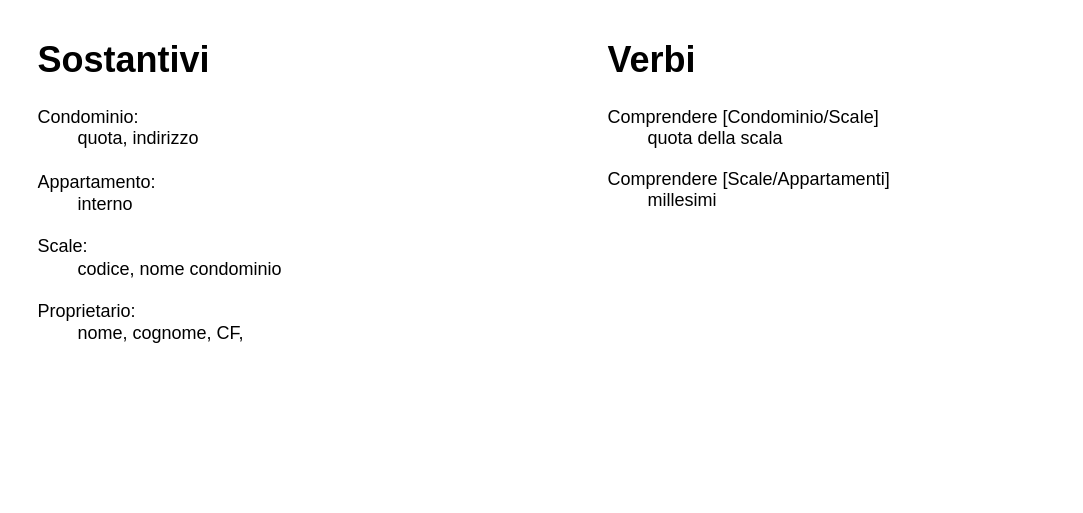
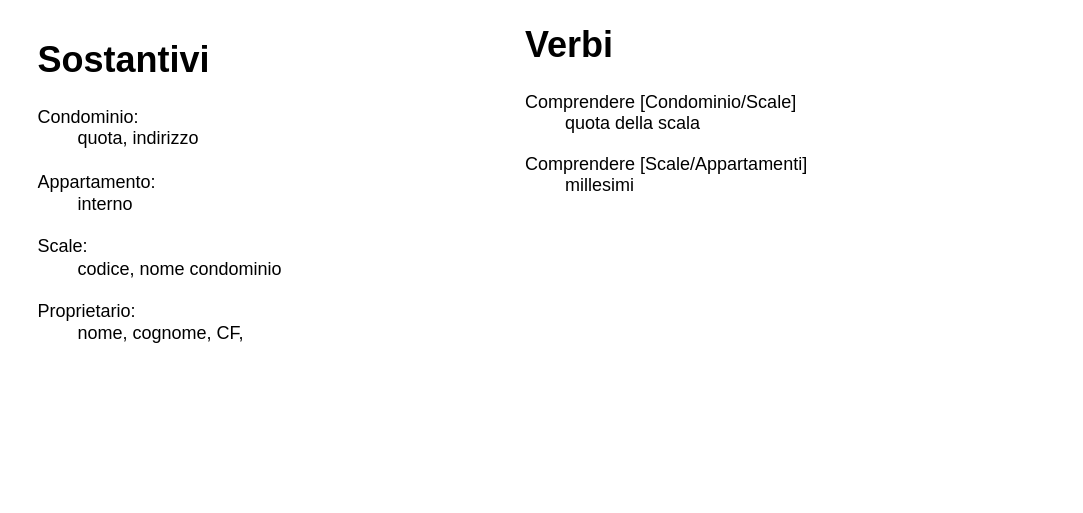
(826, 188) -> (743, 173)
